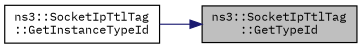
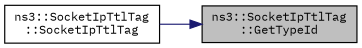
(82, 24) -> (82, 24)
